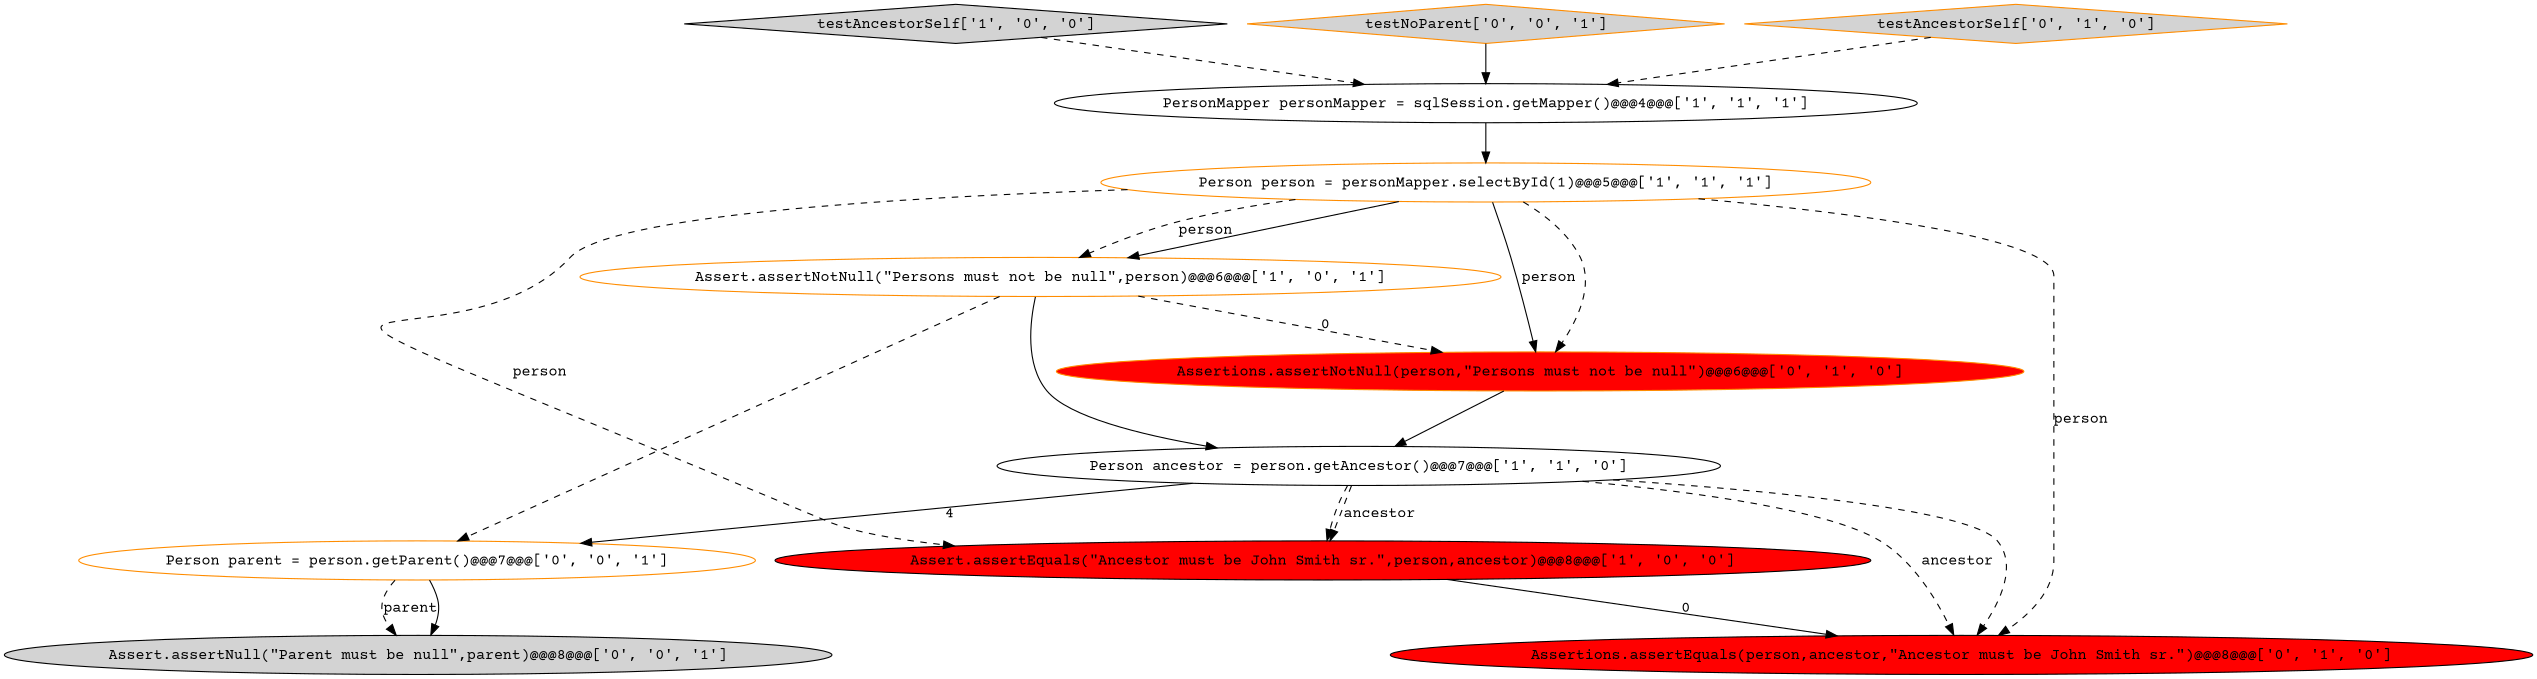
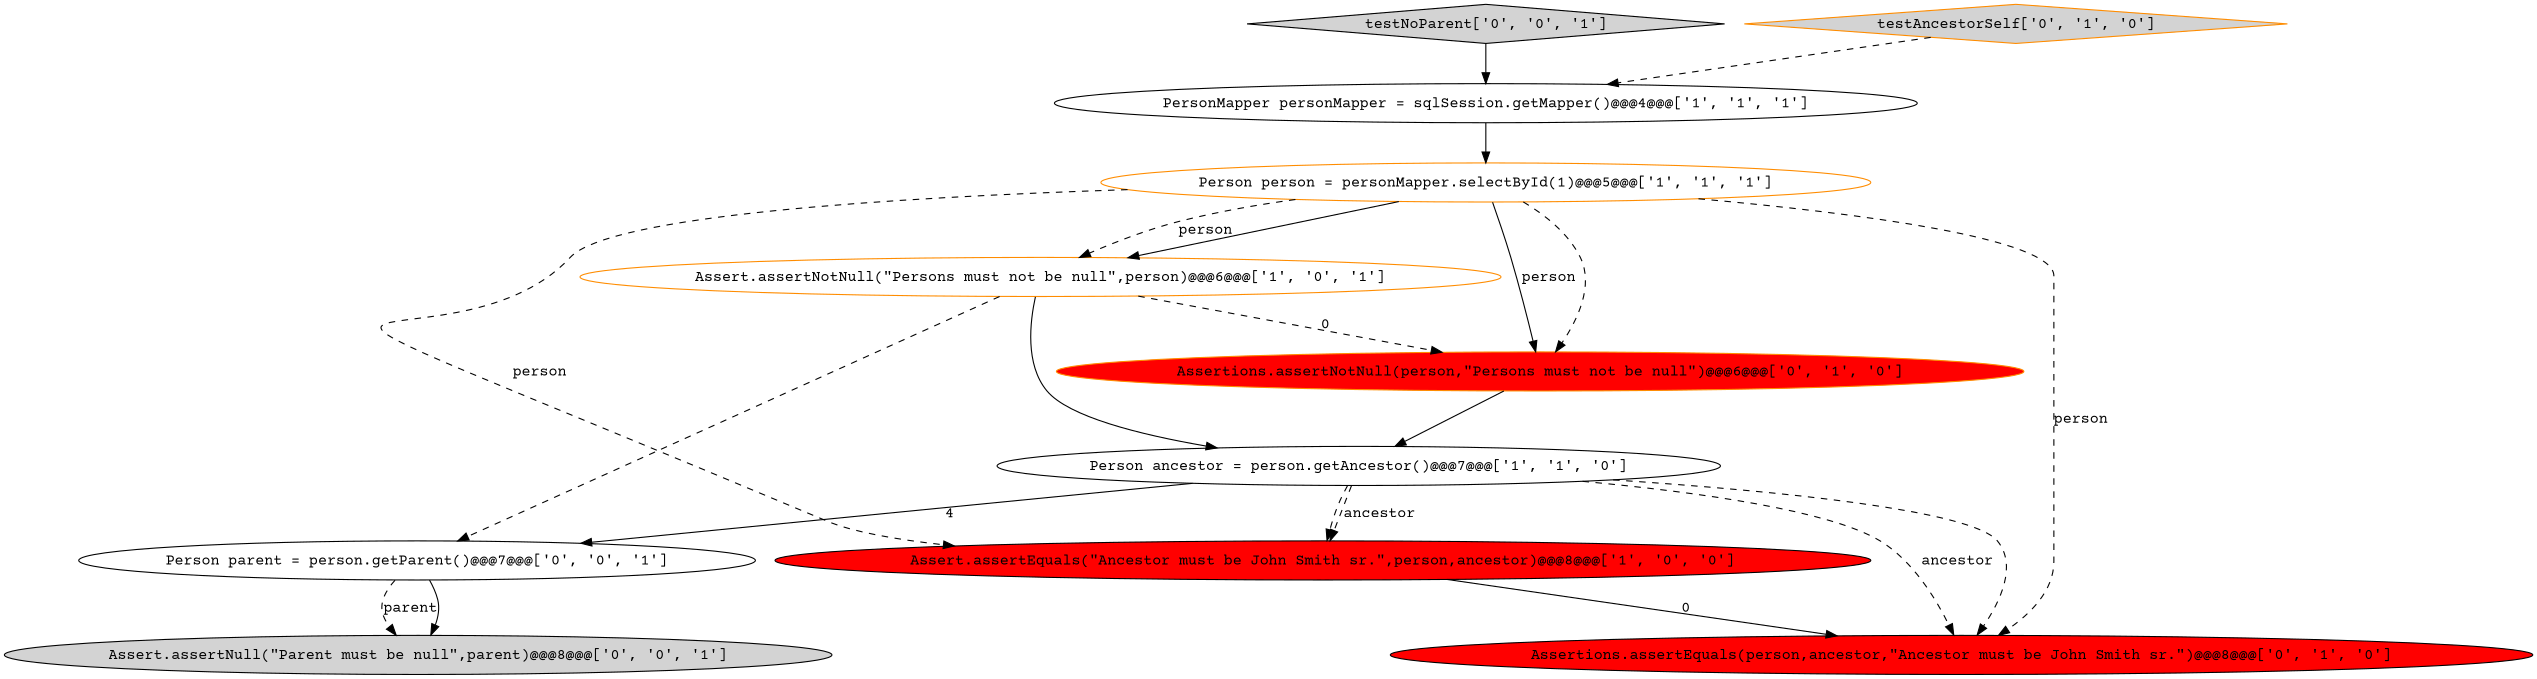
(956, 24) -> none
(1486, 24) -> (1486, 24)
(417, 560) -> (417, 560)
